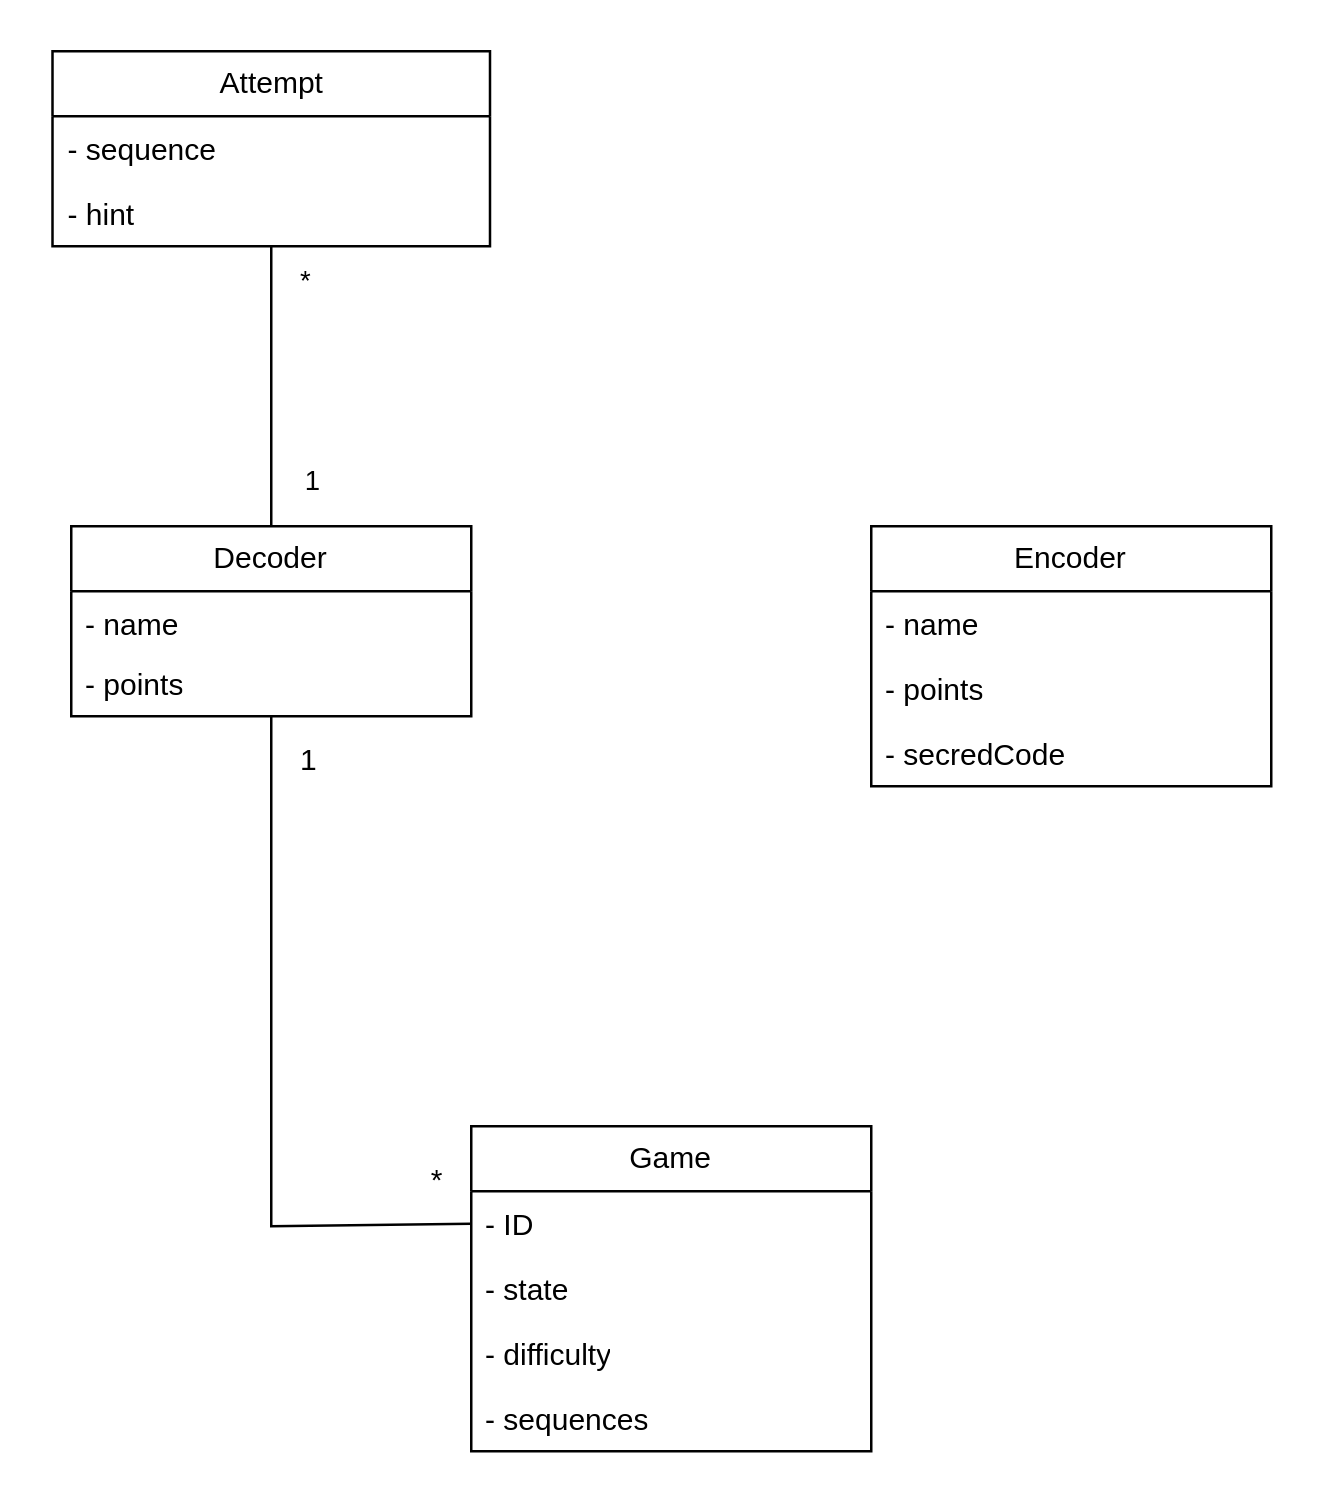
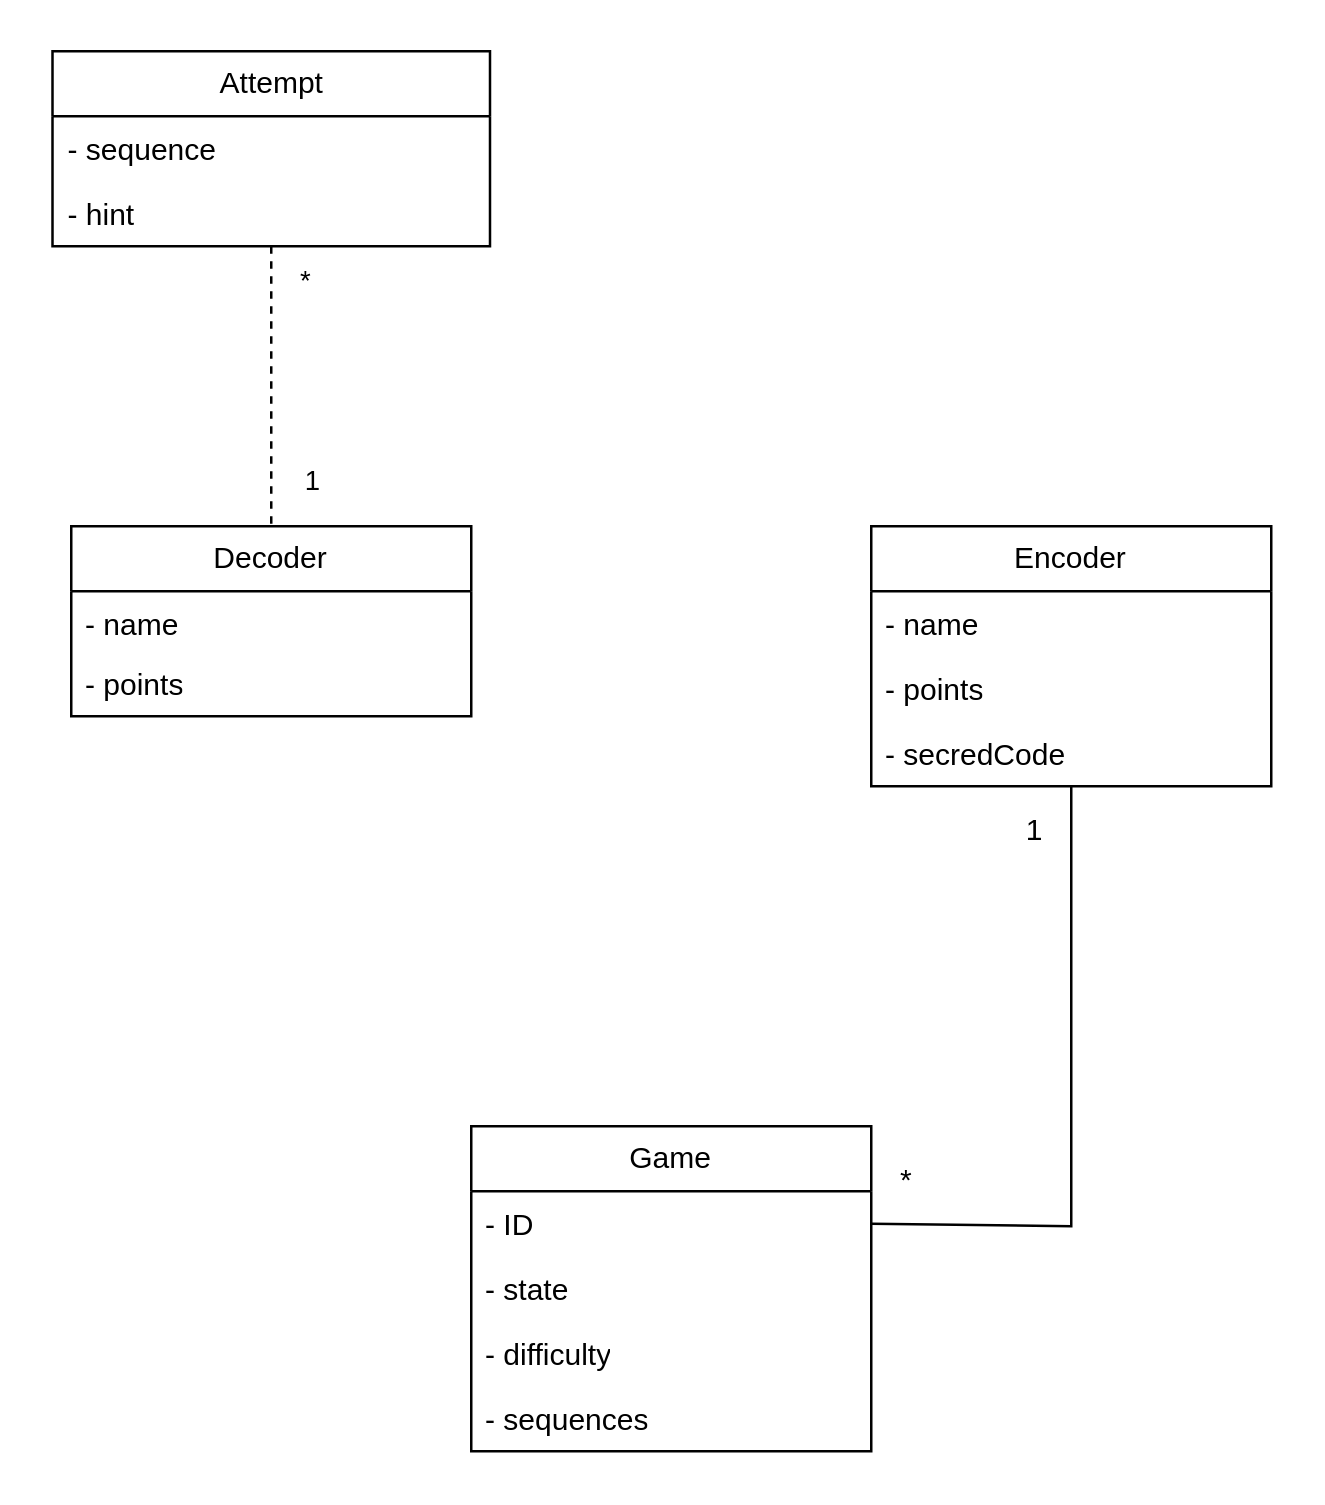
(271, 387) -> (271, 387)
(271, 1071) -> none
none -> (1071, 1106)
